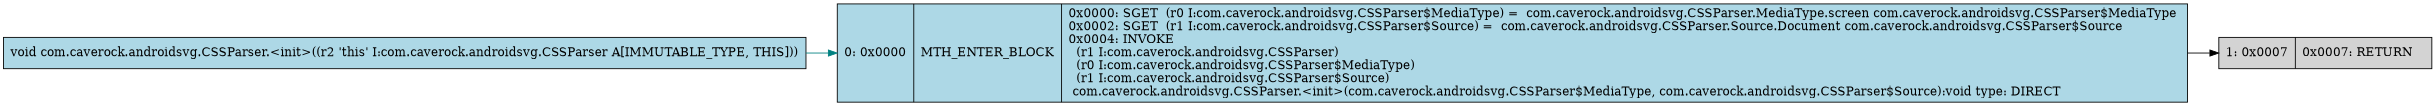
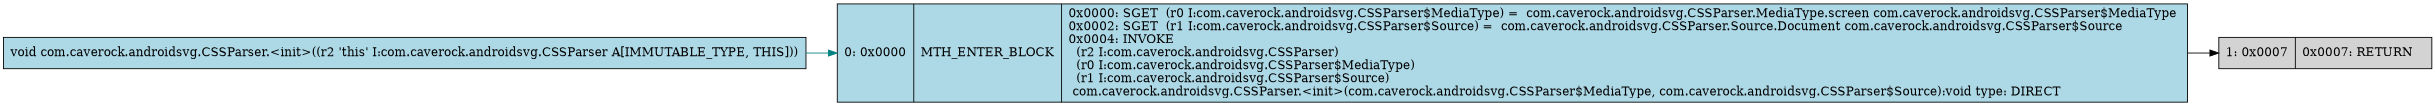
(1204, 53) -> (1204, 53)
